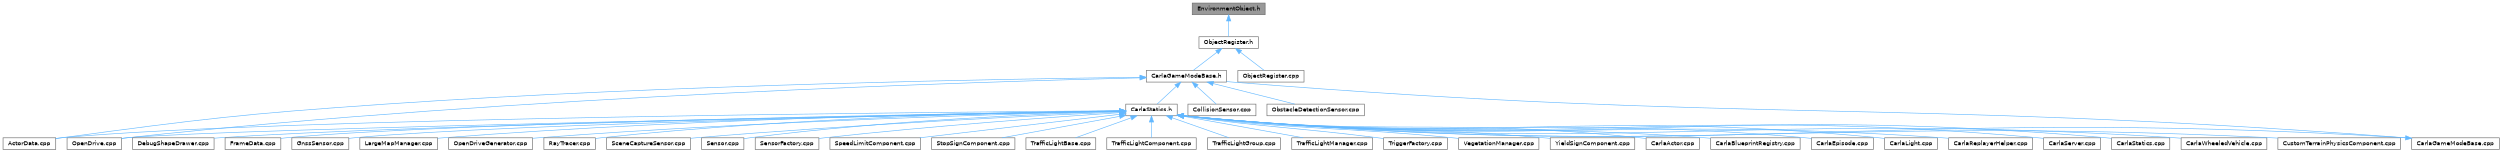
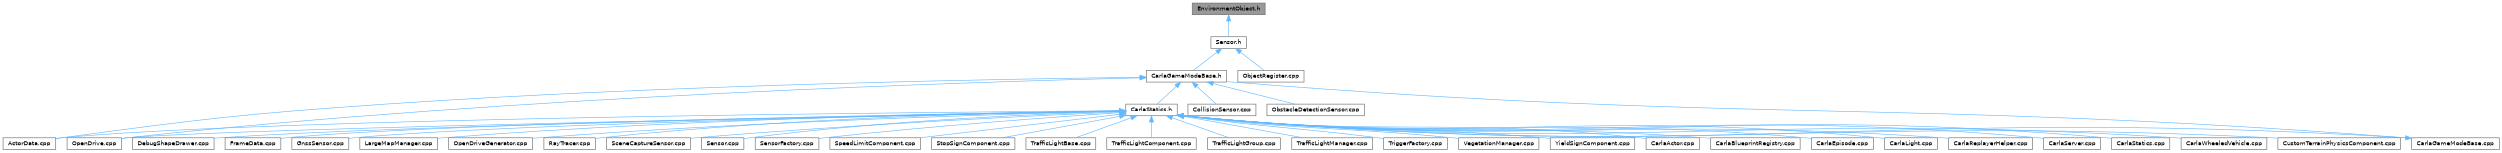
(1229, 43) -> (1229, 43)
